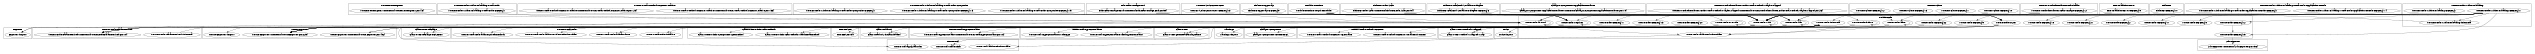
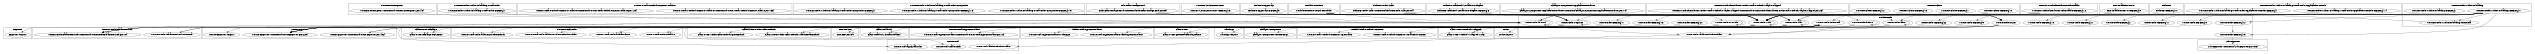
(2059, 11) -> (2059, 11)
(832, 27) -> (911, 27)
(1435, 27) -> (1103, 27)
(721, 35) -> (721, 35)
